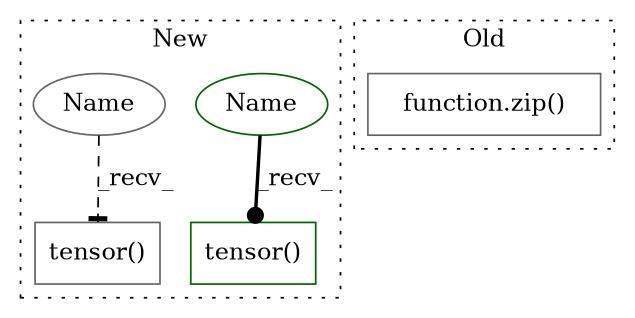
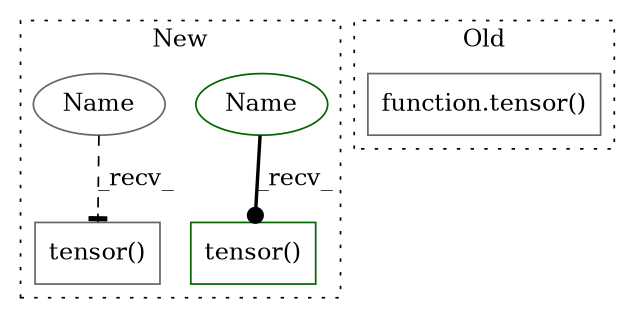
(484, 104) -> (484, 104)
